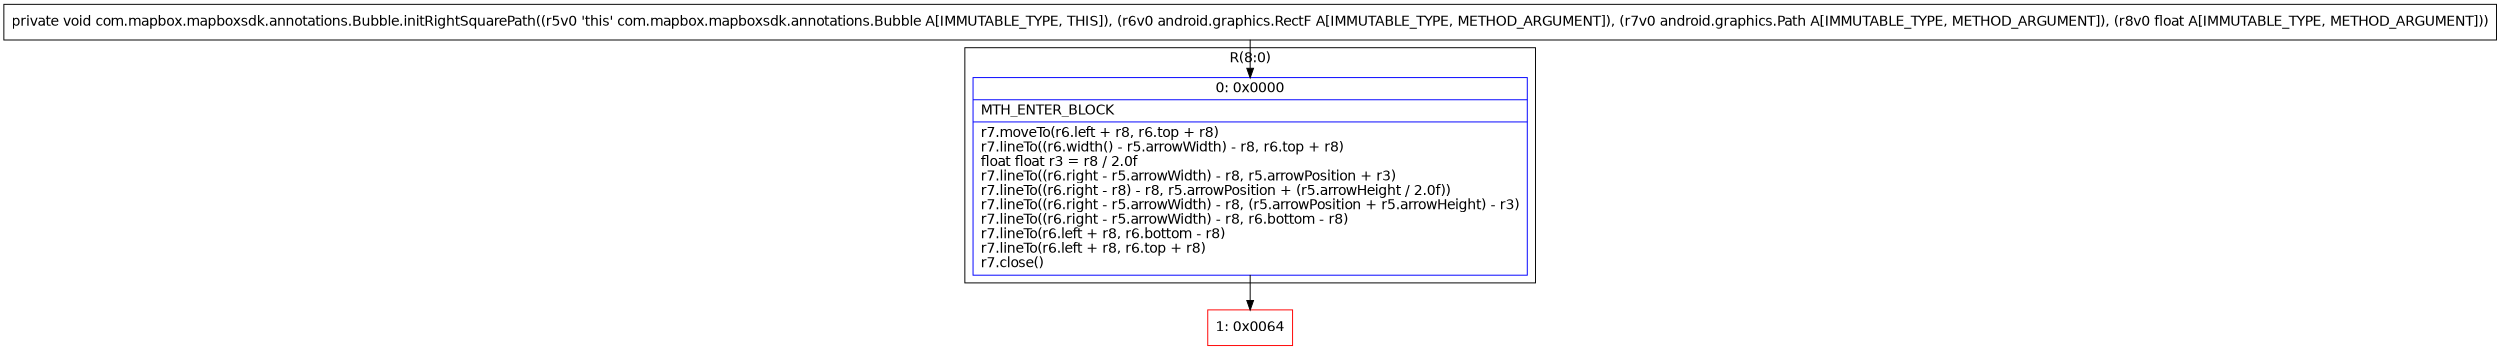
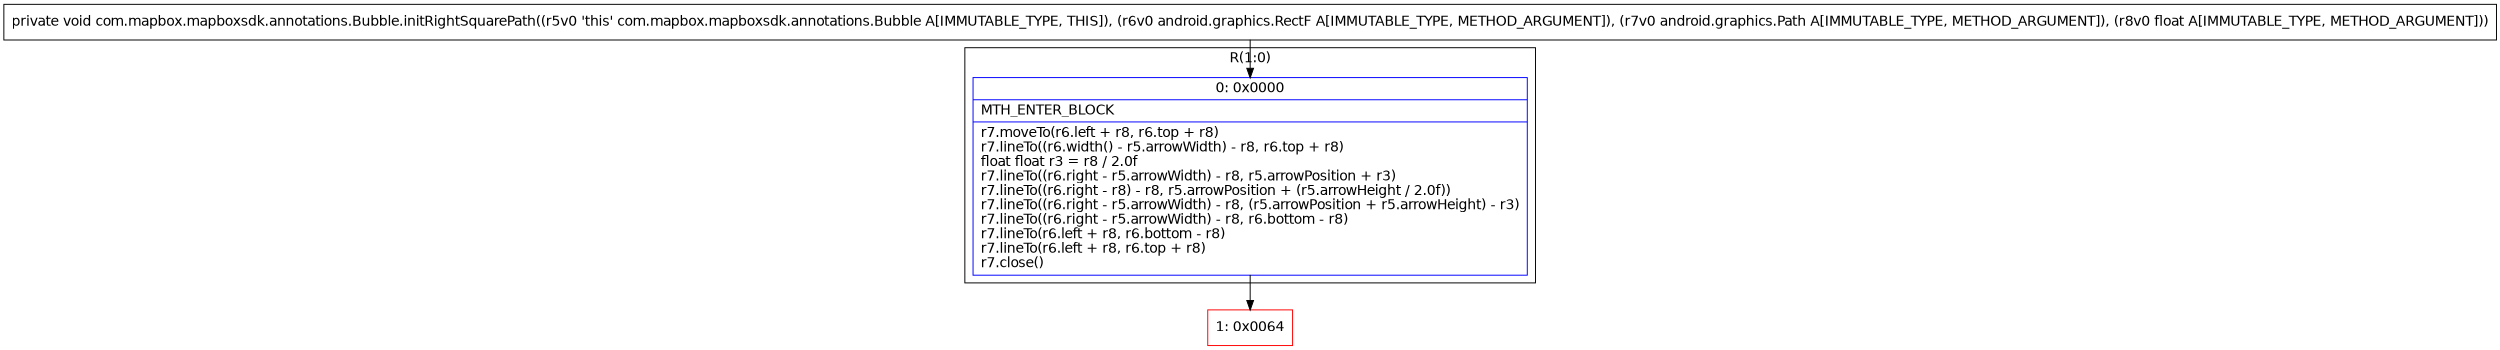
(1250, 59) -> (1250, 59)
